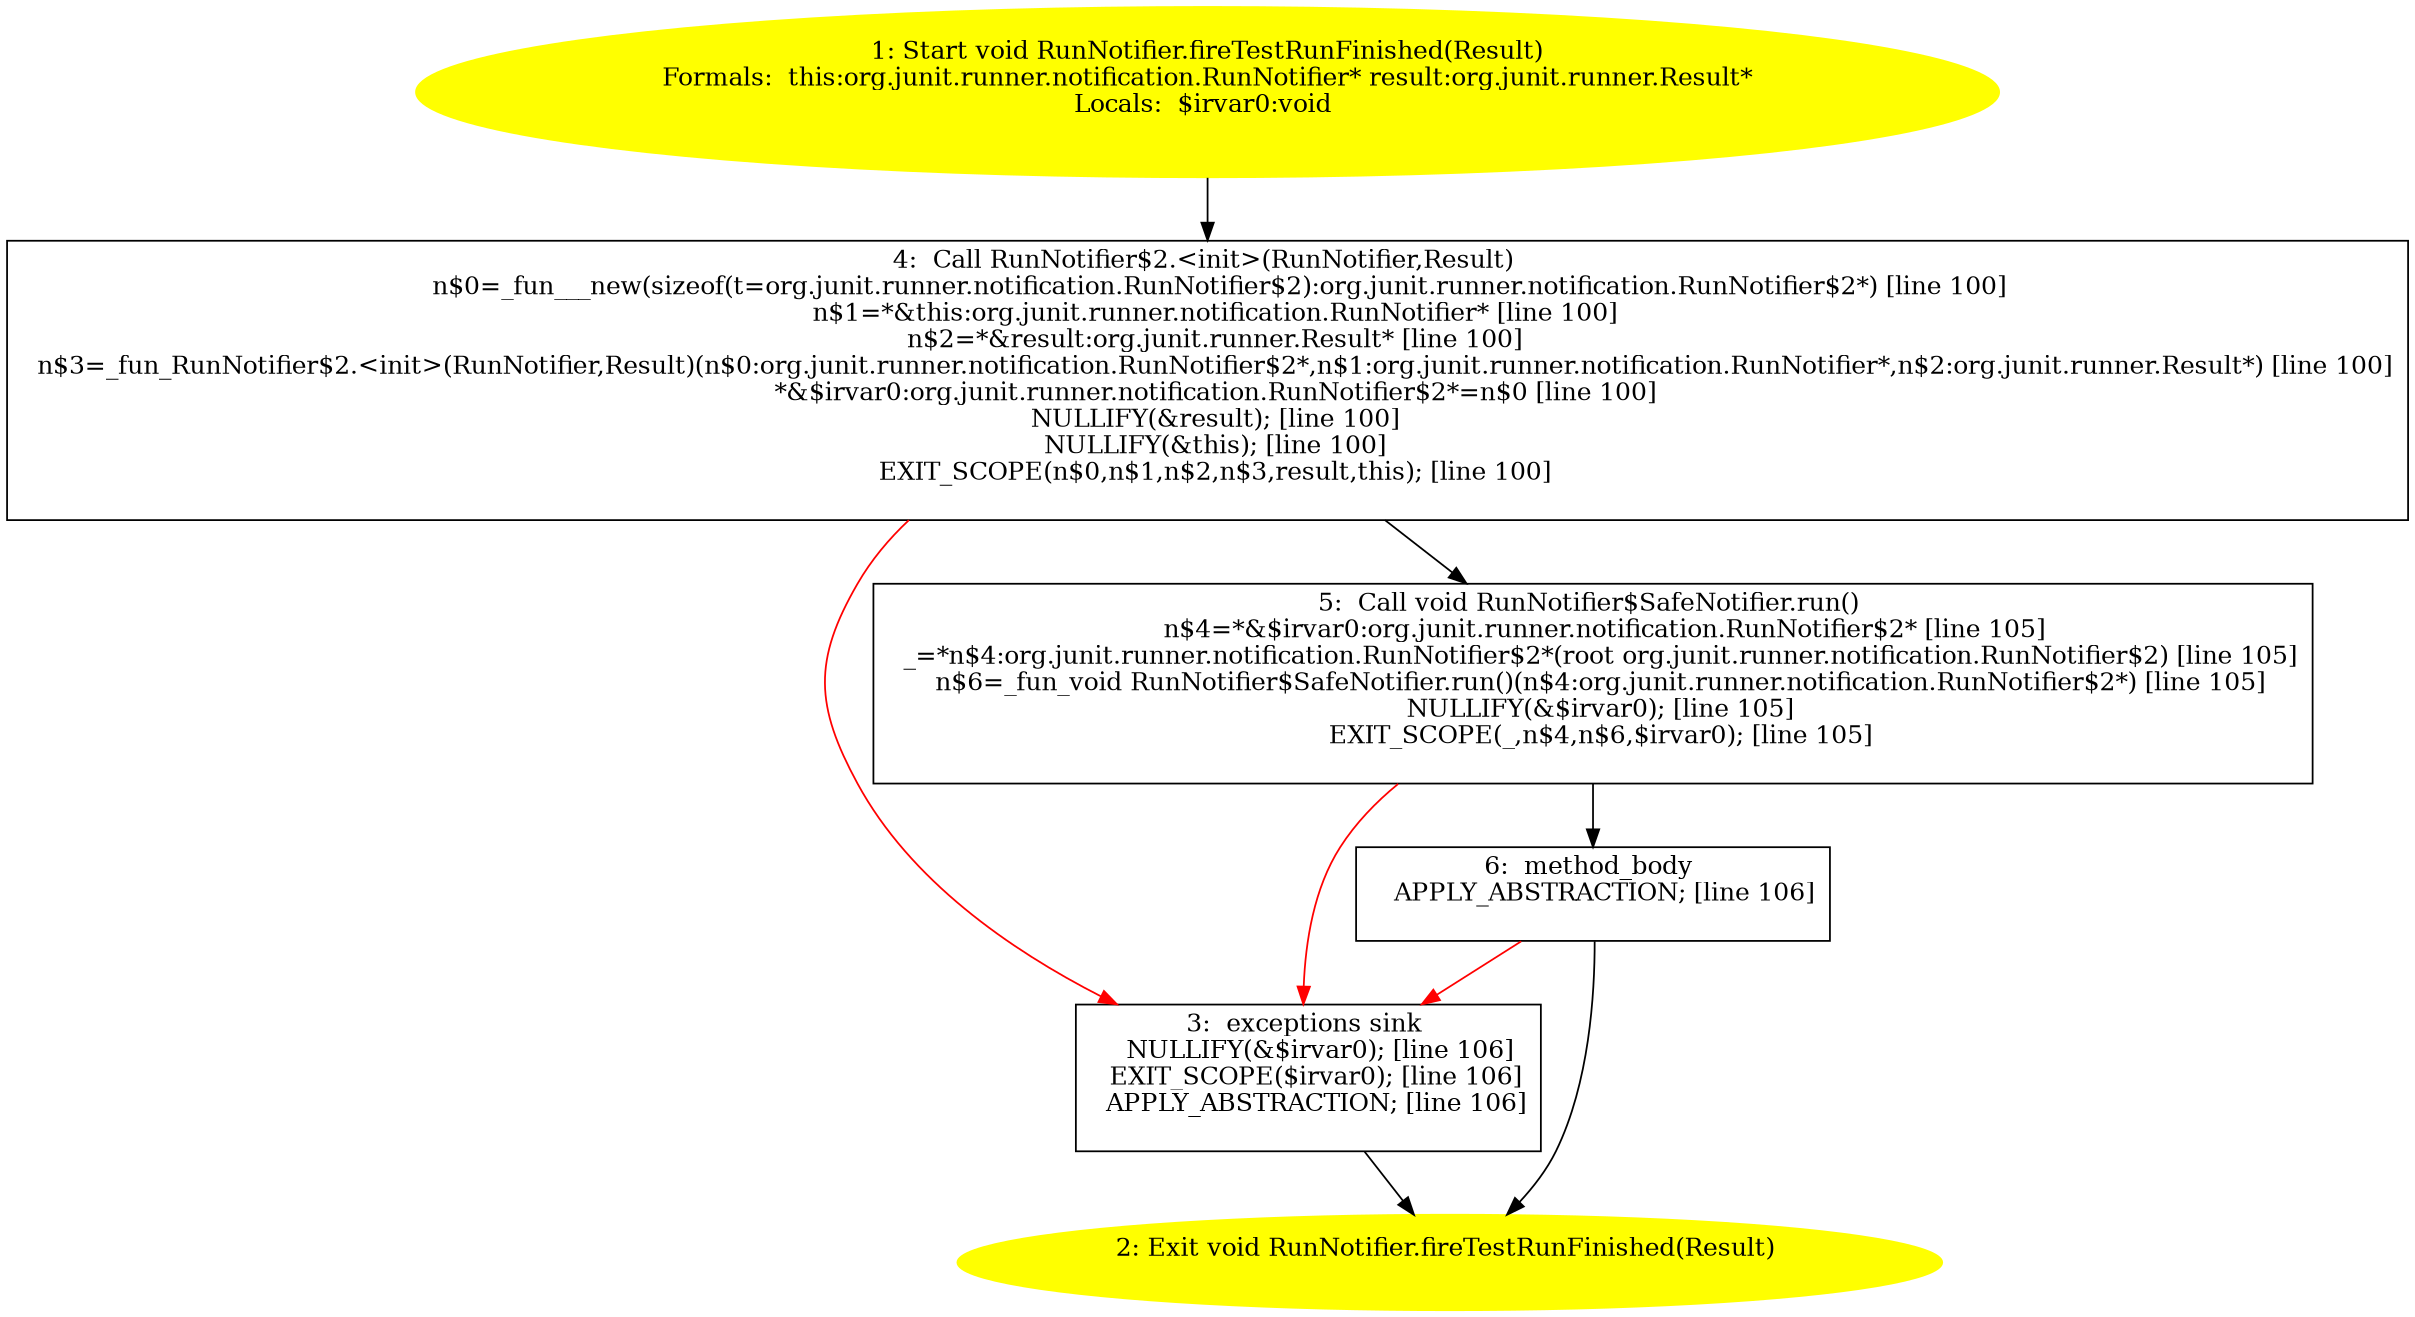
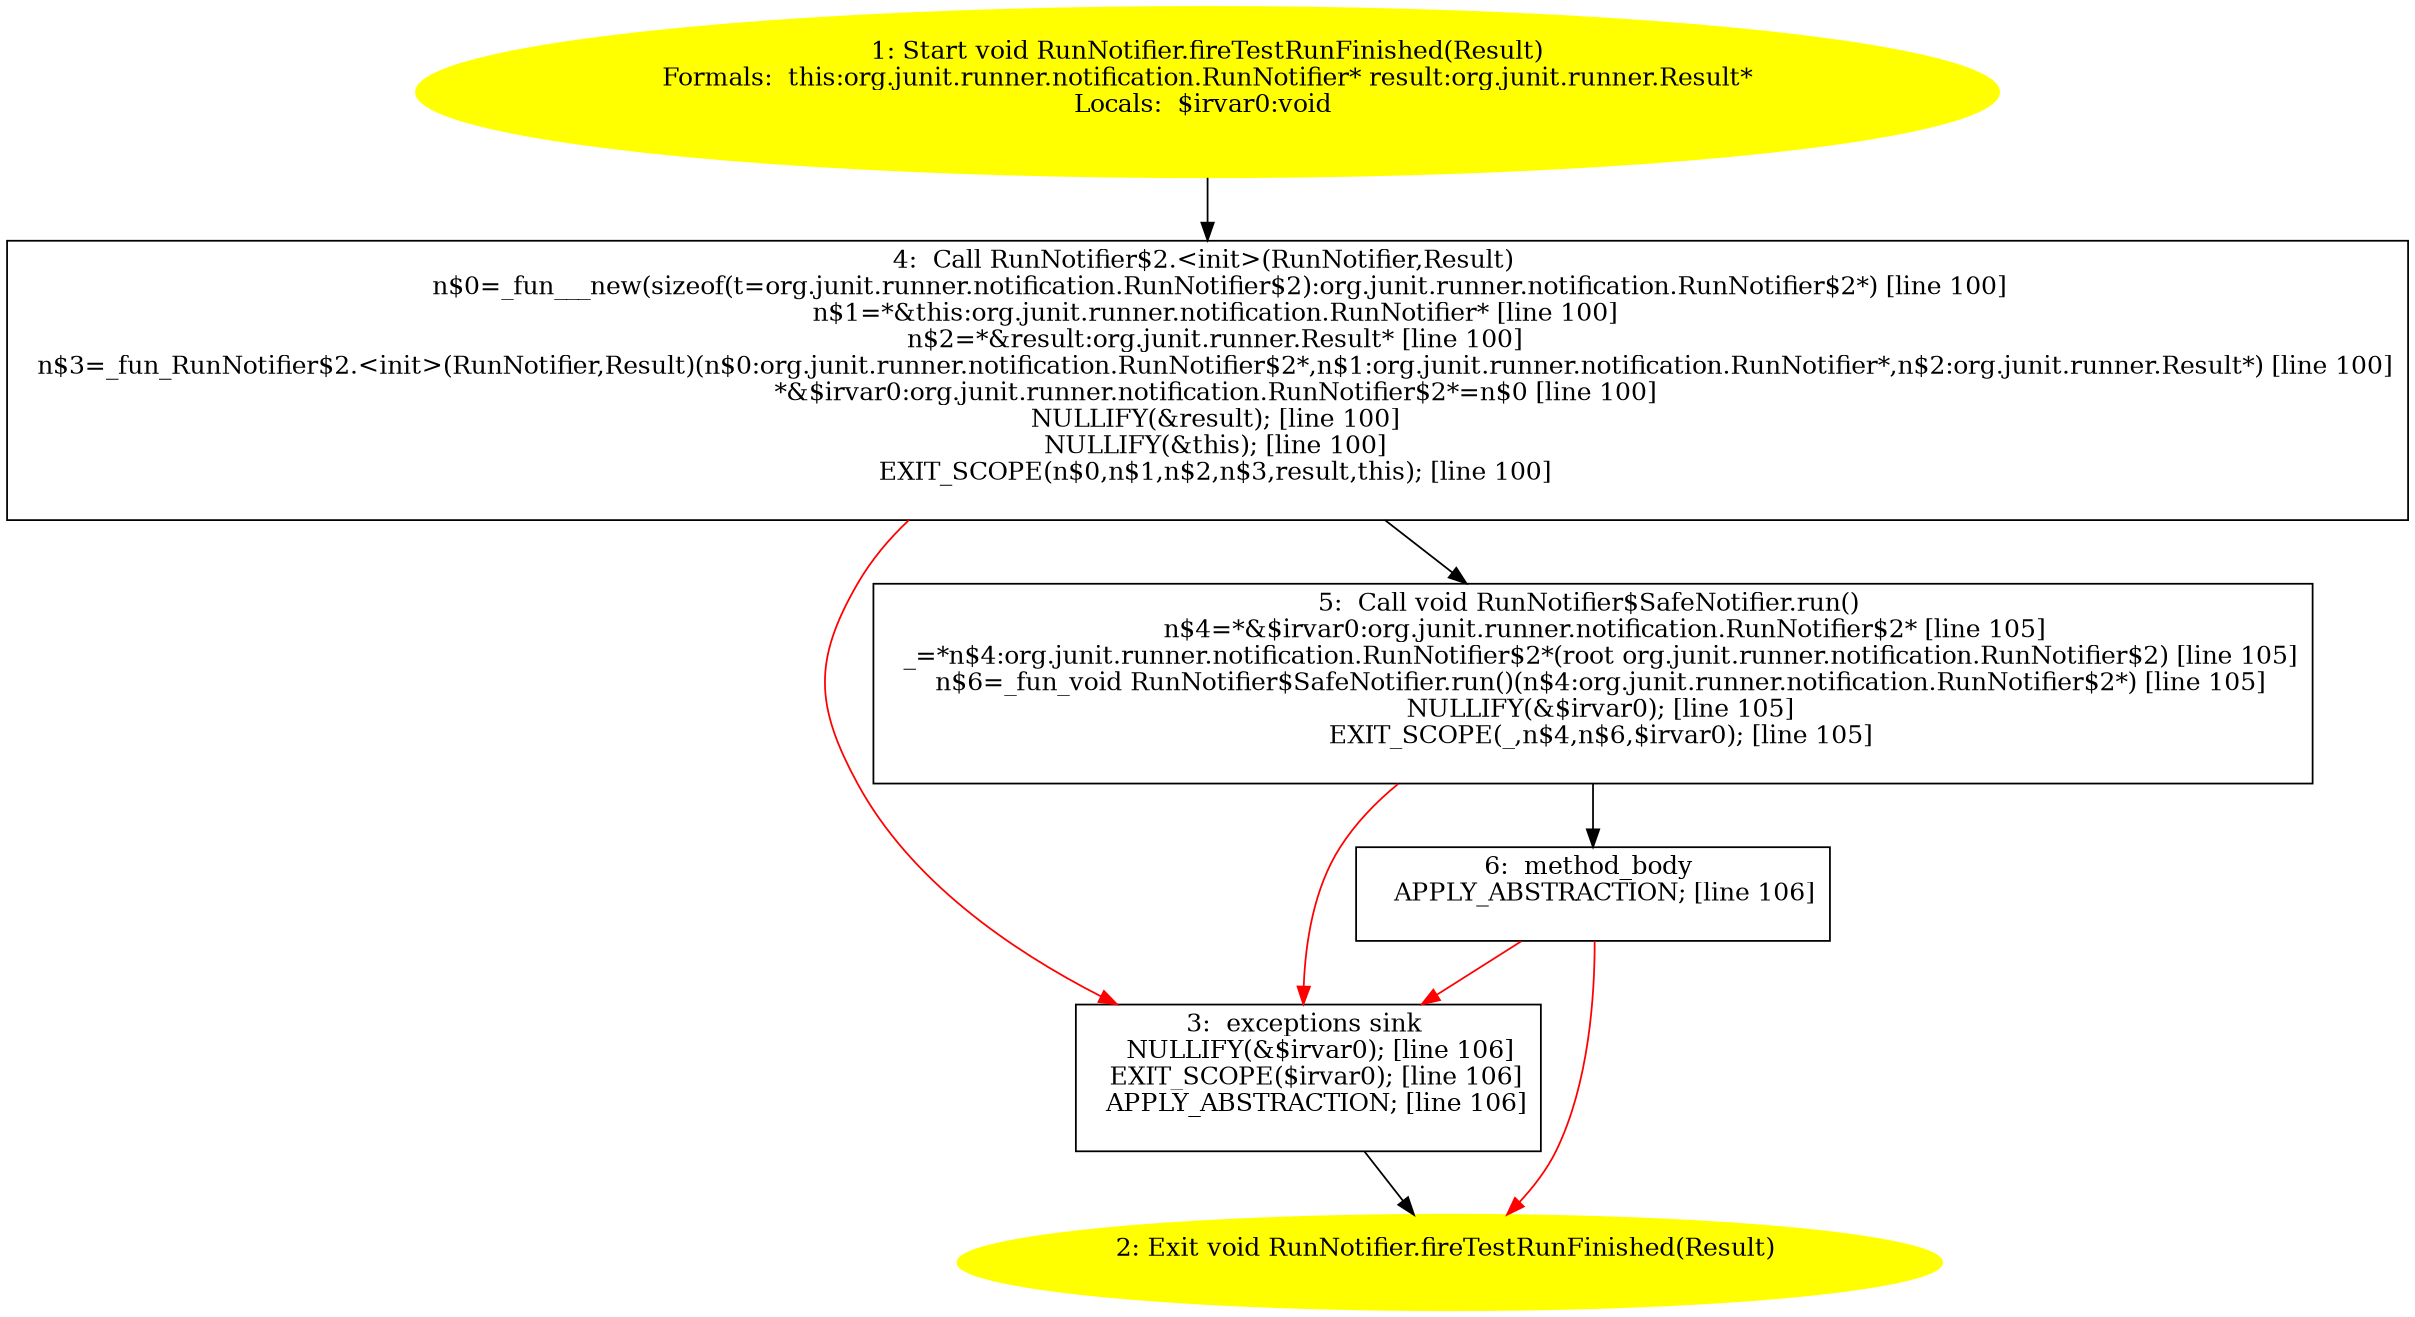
(1580, 1079) -> (1580, 1079)
